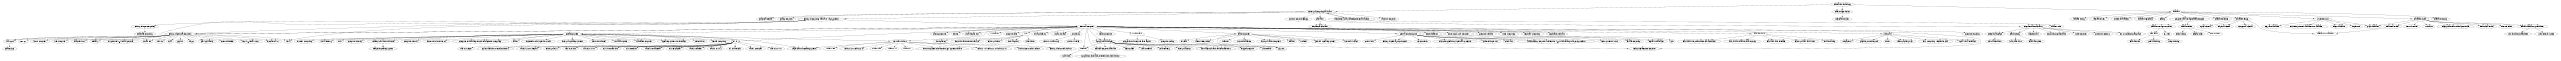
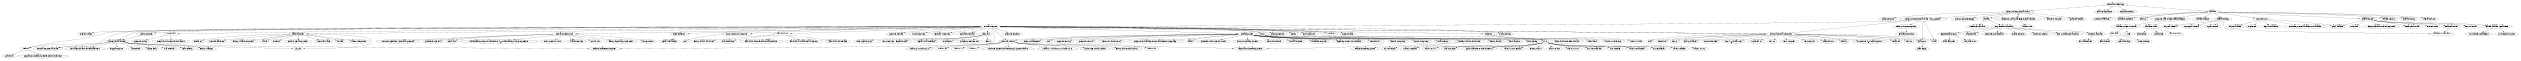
(1842, 15) -> (2121, 8)
(972, 34) -> (1309, 34)
(2015, 34) -> (1949, 34)
(180, 41) -> (1662, 41)
none -> (1032, 41)
